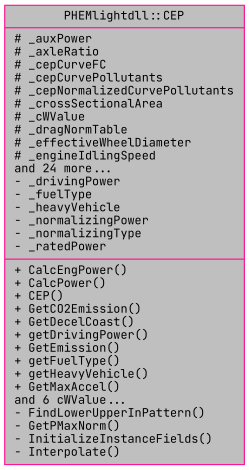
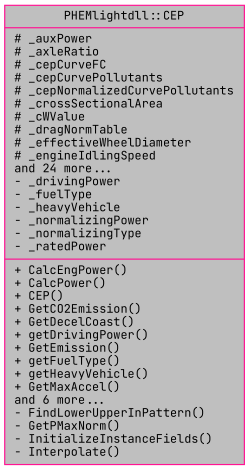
(71, 400) -> (61, 400)
